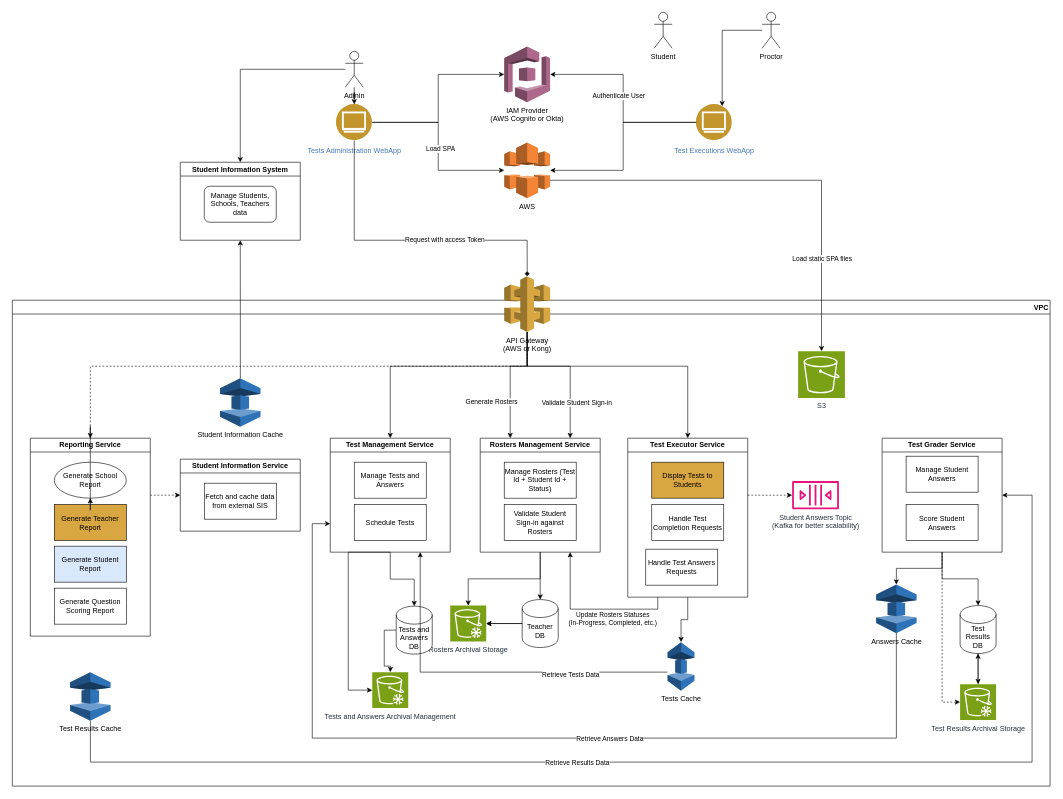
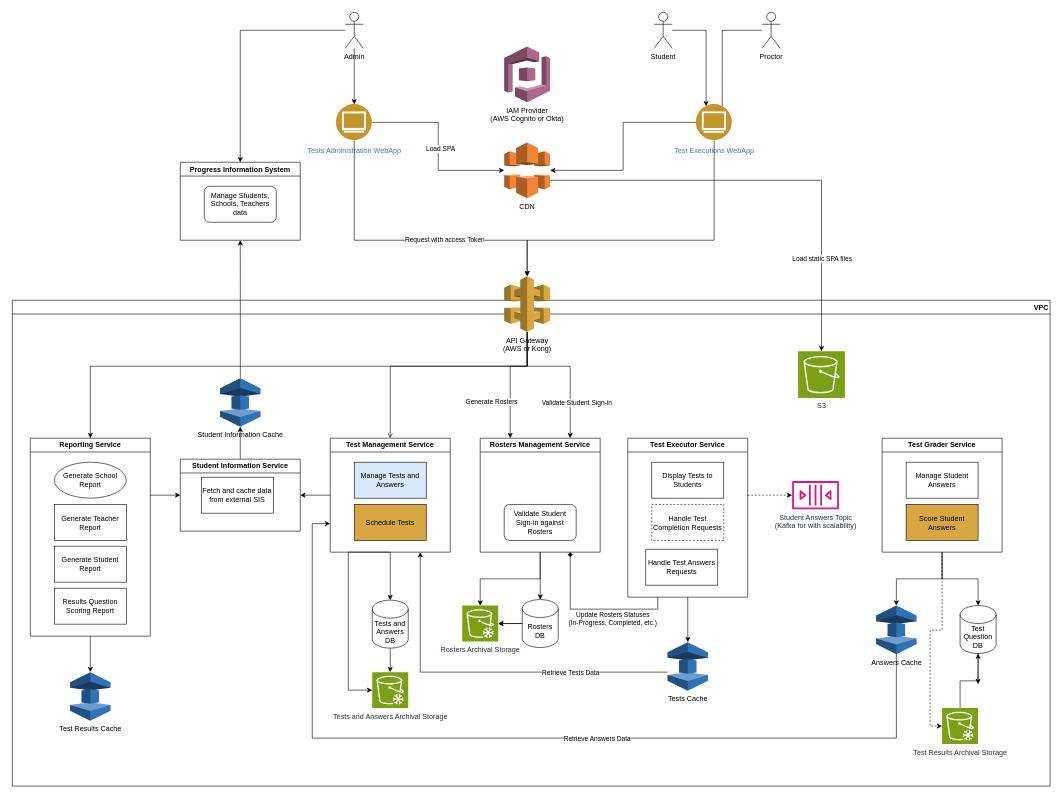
none -> (705, 30)
(354, 69) -> (354, 30)
(468, 74) -> none
(590, 74) -> none
(722, 100) -> (722, 102)
(240, 170) -> (240, 170)
(527, 207) -> (527, 207)
(525, 240) -> (525, 240)
none -> (671, 240)
(210, 366) -> (210, 366)
(687, 366) -> none
none -> (240, 432)
(390, 432) -> (390, 434)
(942, 474) -> (942, 480)
(390, 480) -> (390, 480)
(540, 480) -> none
(688, 480) -> (688, 480)
(164, 495) -> (164, 495)
none -> (305, 495)
(240, 501) -> (237, 495)
(90, 507) -> (90, 666)
(90, 523) -> (90, 523)
(390, 523) -> (390, 523)
(540, 523) -> (540, 523)
(688, 523) -> (688, 523)
(816, 523) -> (816, 523)
(942, 523) -> (942, 523)
(570, 557) -> (570, 558)
(90, 564) -> (90, 564)
(90, 606) -> (90, 606)
(897, 609) -> (897, 630)
(468, 624) -> (480, 624)
(414, 630) -> (390, 624)
(540, 632) -> (540, 632)
(978, 638) -> (978, 638)
(681, 667) -> (688, 667)
(978, 702) -> (960, 726)
(391, 717) -> (391, 717)
(577, 762) -> none
